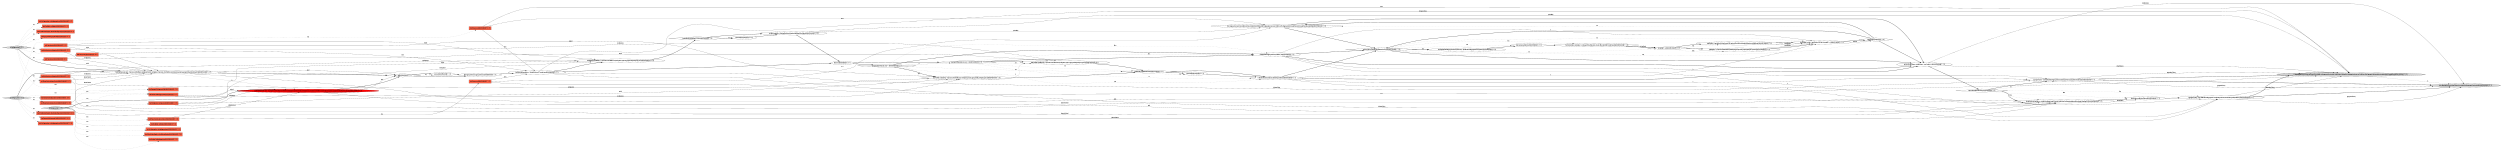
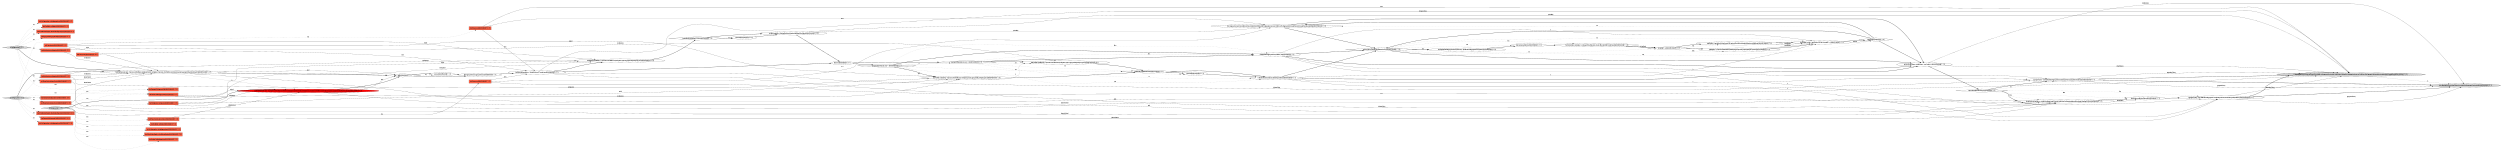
(48, 54) -> none
(56, 59) -> none
